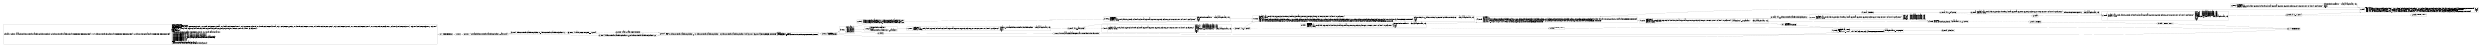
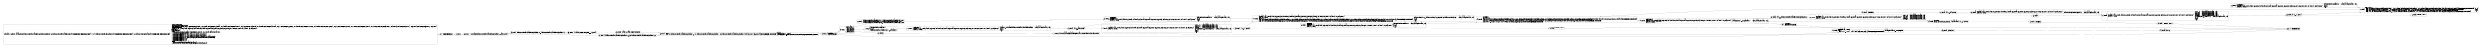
none -> (2165, 30)
